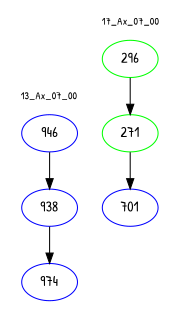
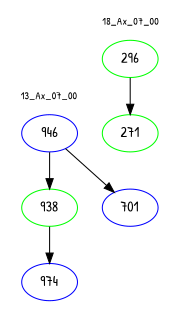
(131, 22) -> (131, 22)
(130, 165) -> (79, 161)
(50, 208) -> (50, 208)
